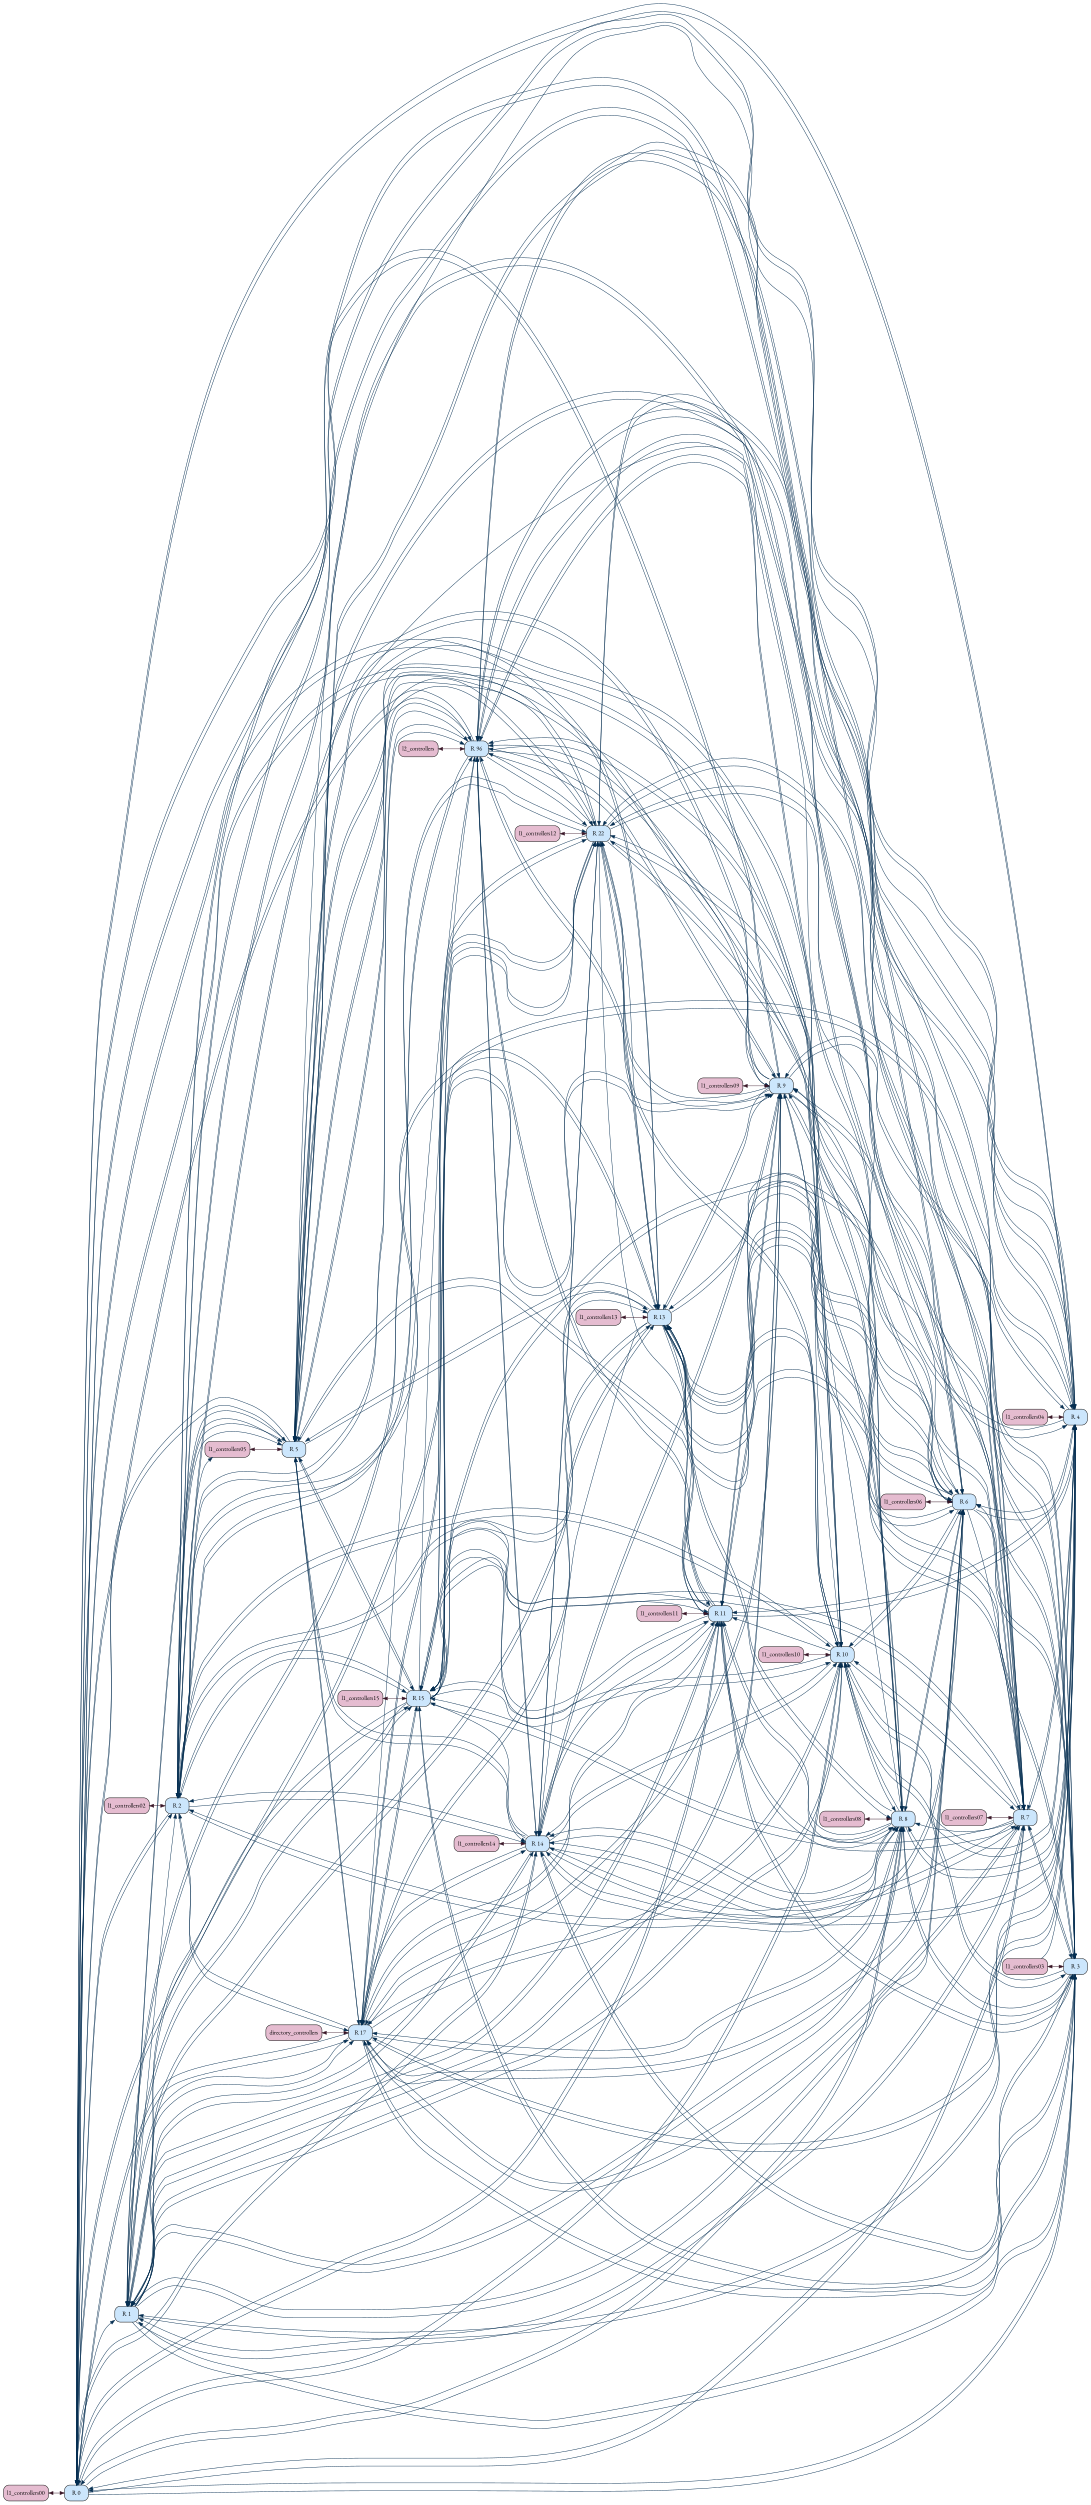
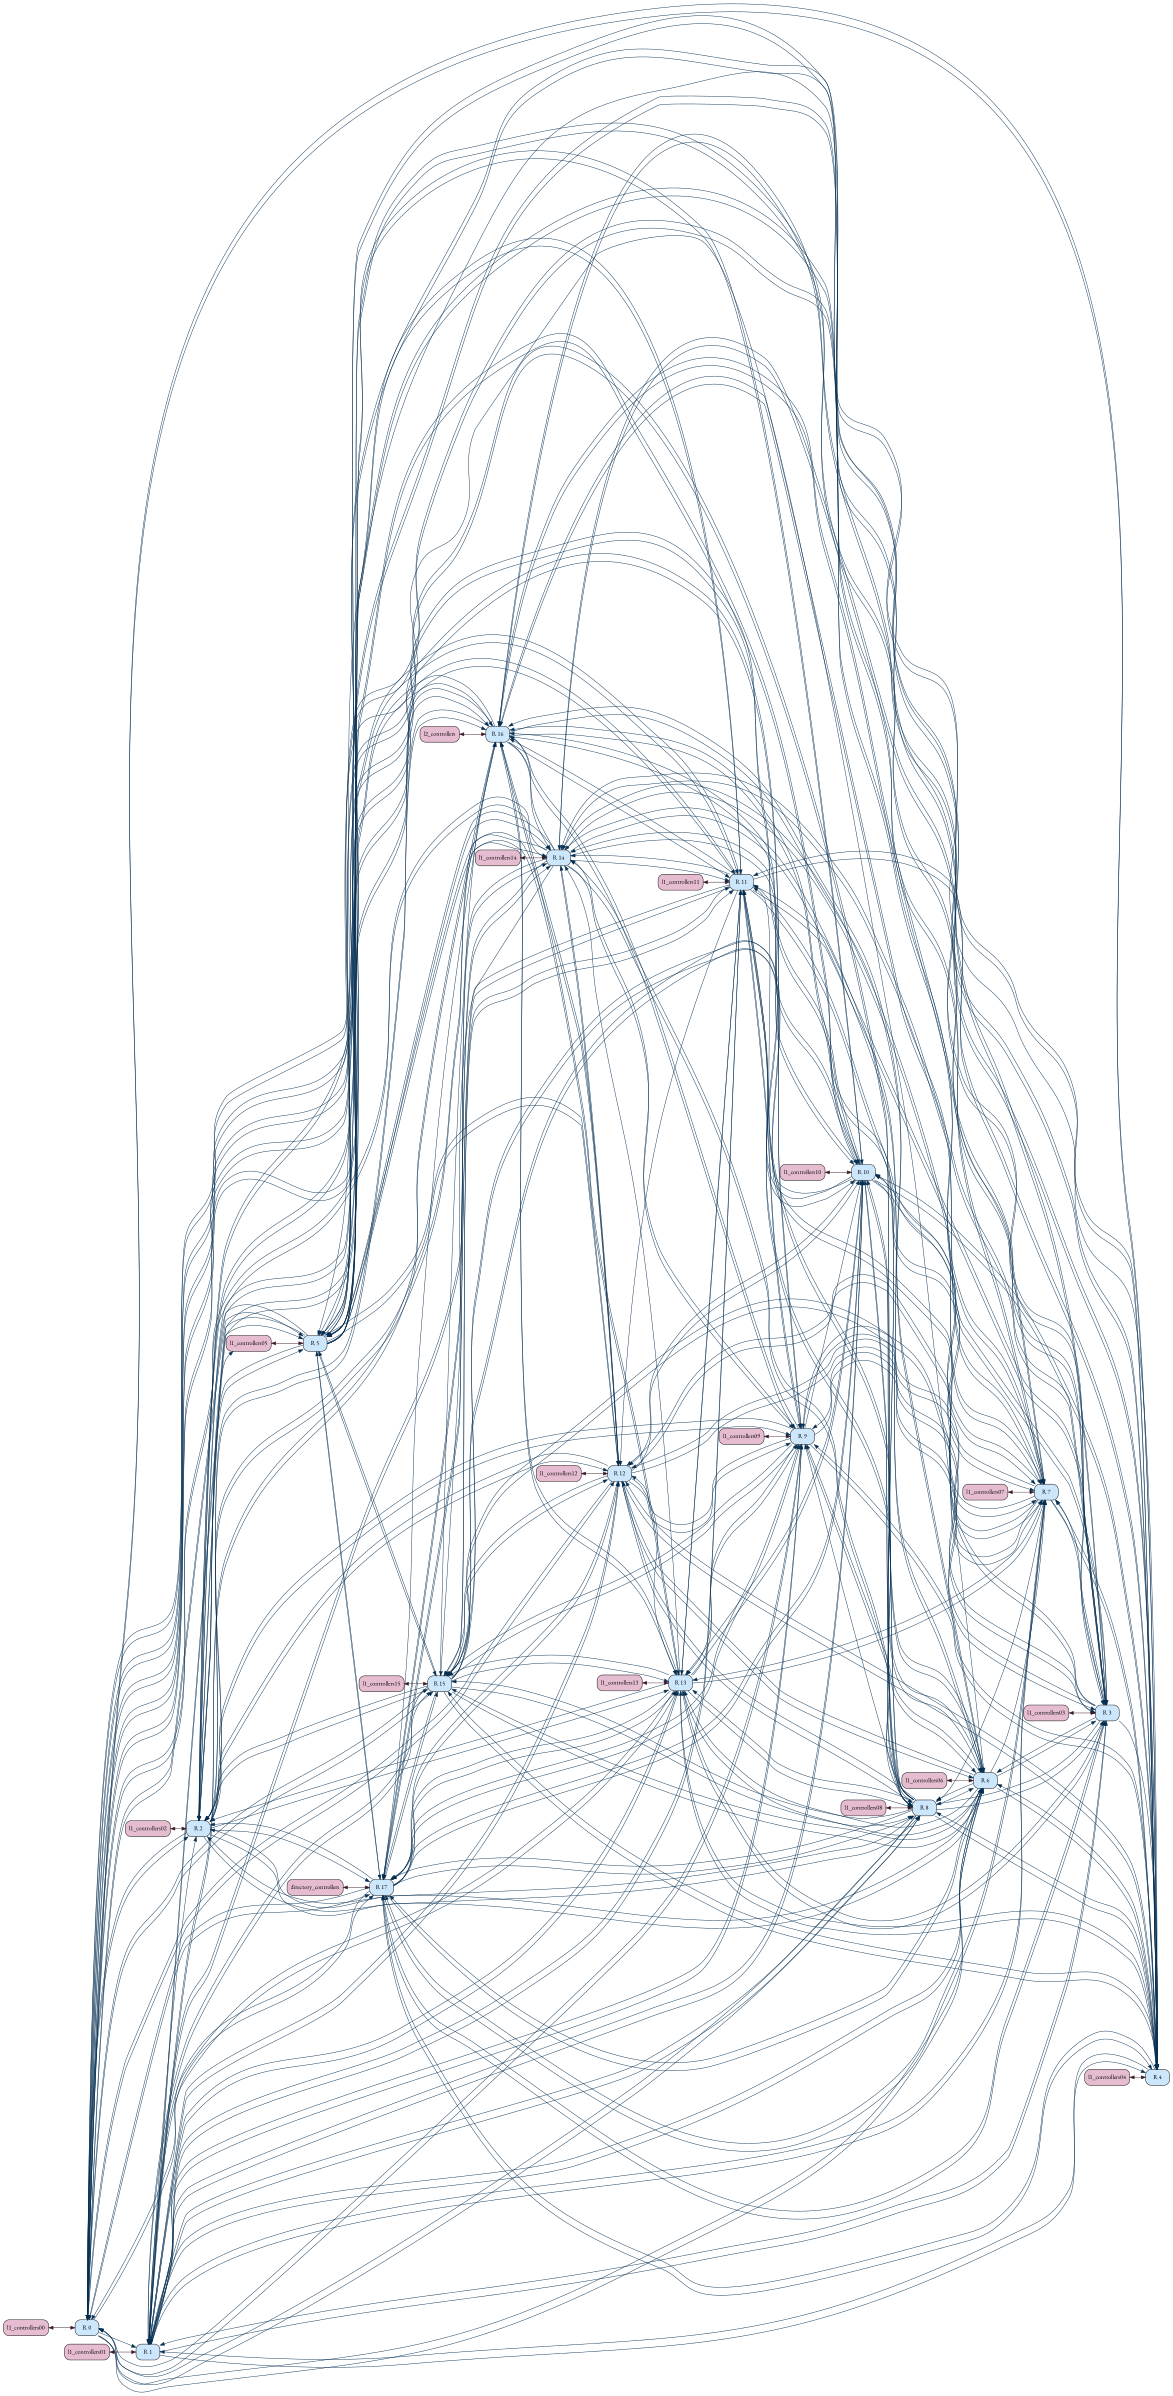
(477, 749) -> (498, 734)
(598, 834) -> (620, 1474)
(1071, 1696) -> (1147, 1811)
none -> (87, 2352)
